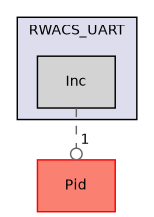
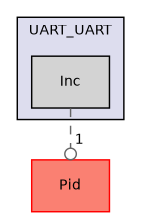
(77, 31) -> (71, 31)
